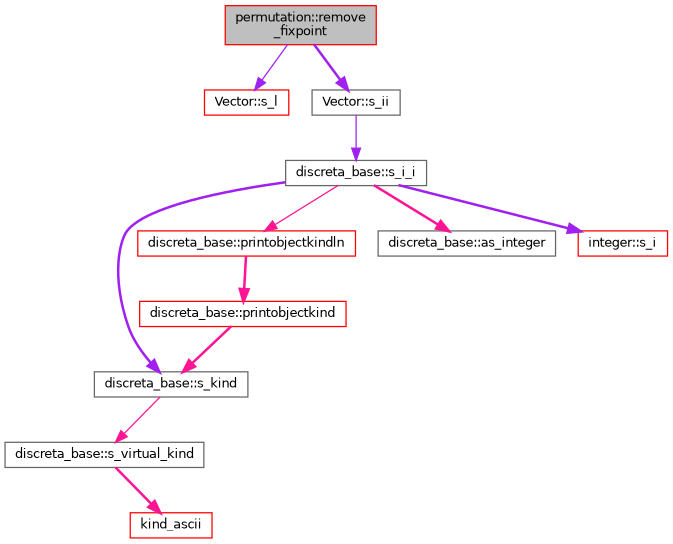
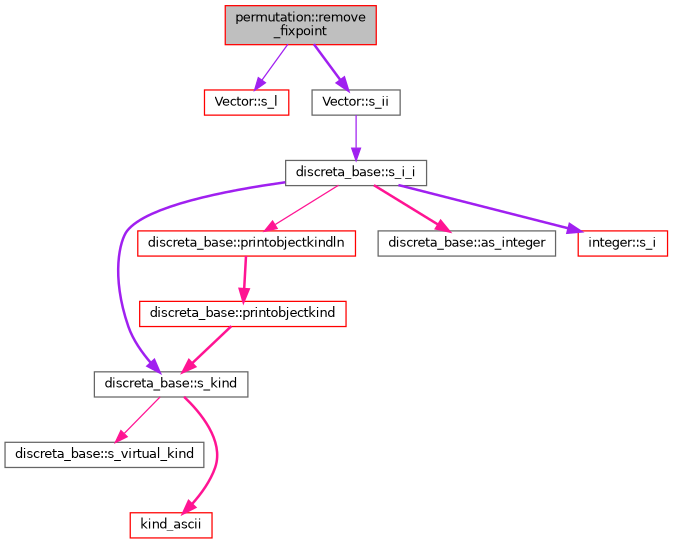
(133, 486) -> (217, 449)
